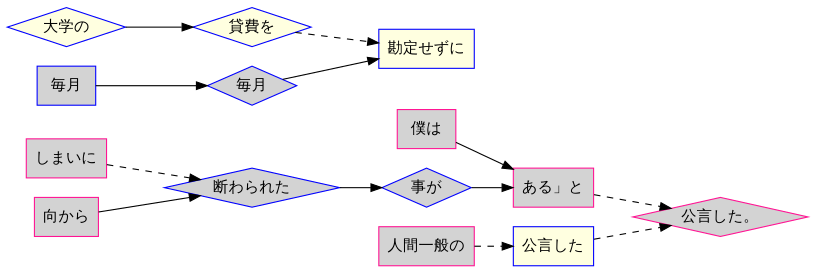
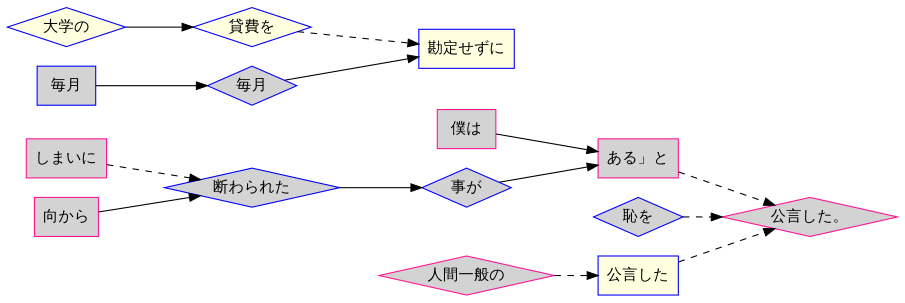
none -> (638, 217)
(427, 246) -> (467, 276)
